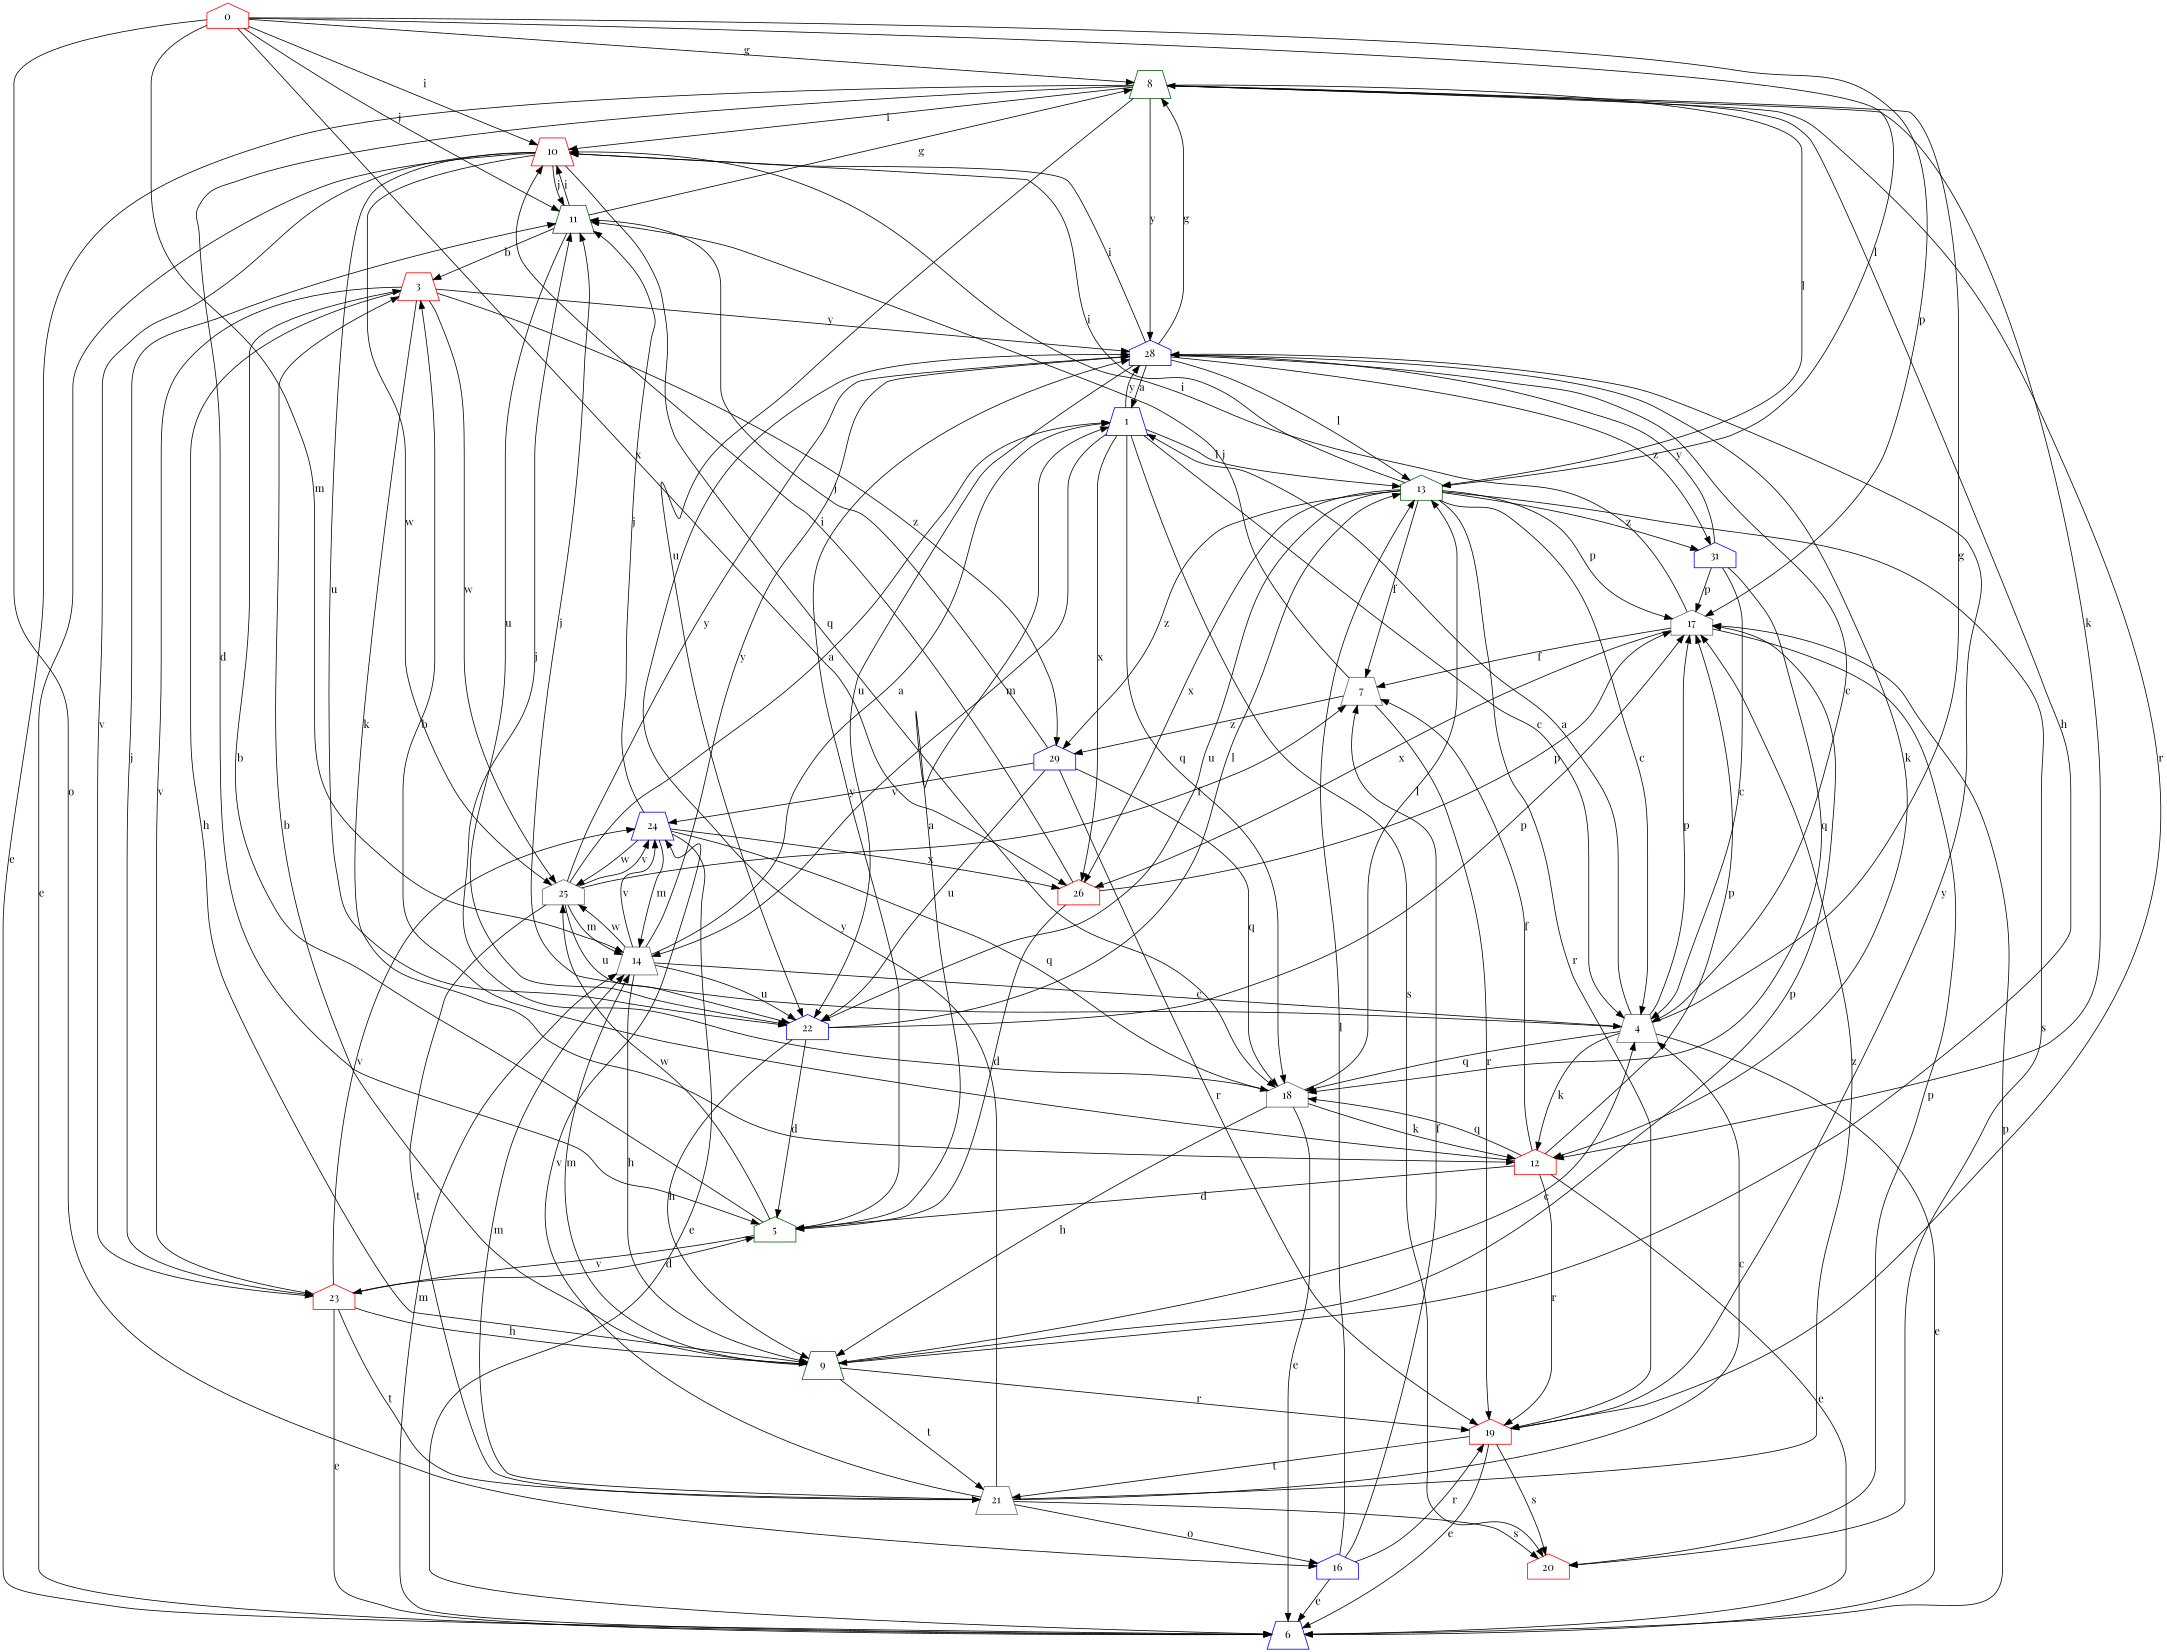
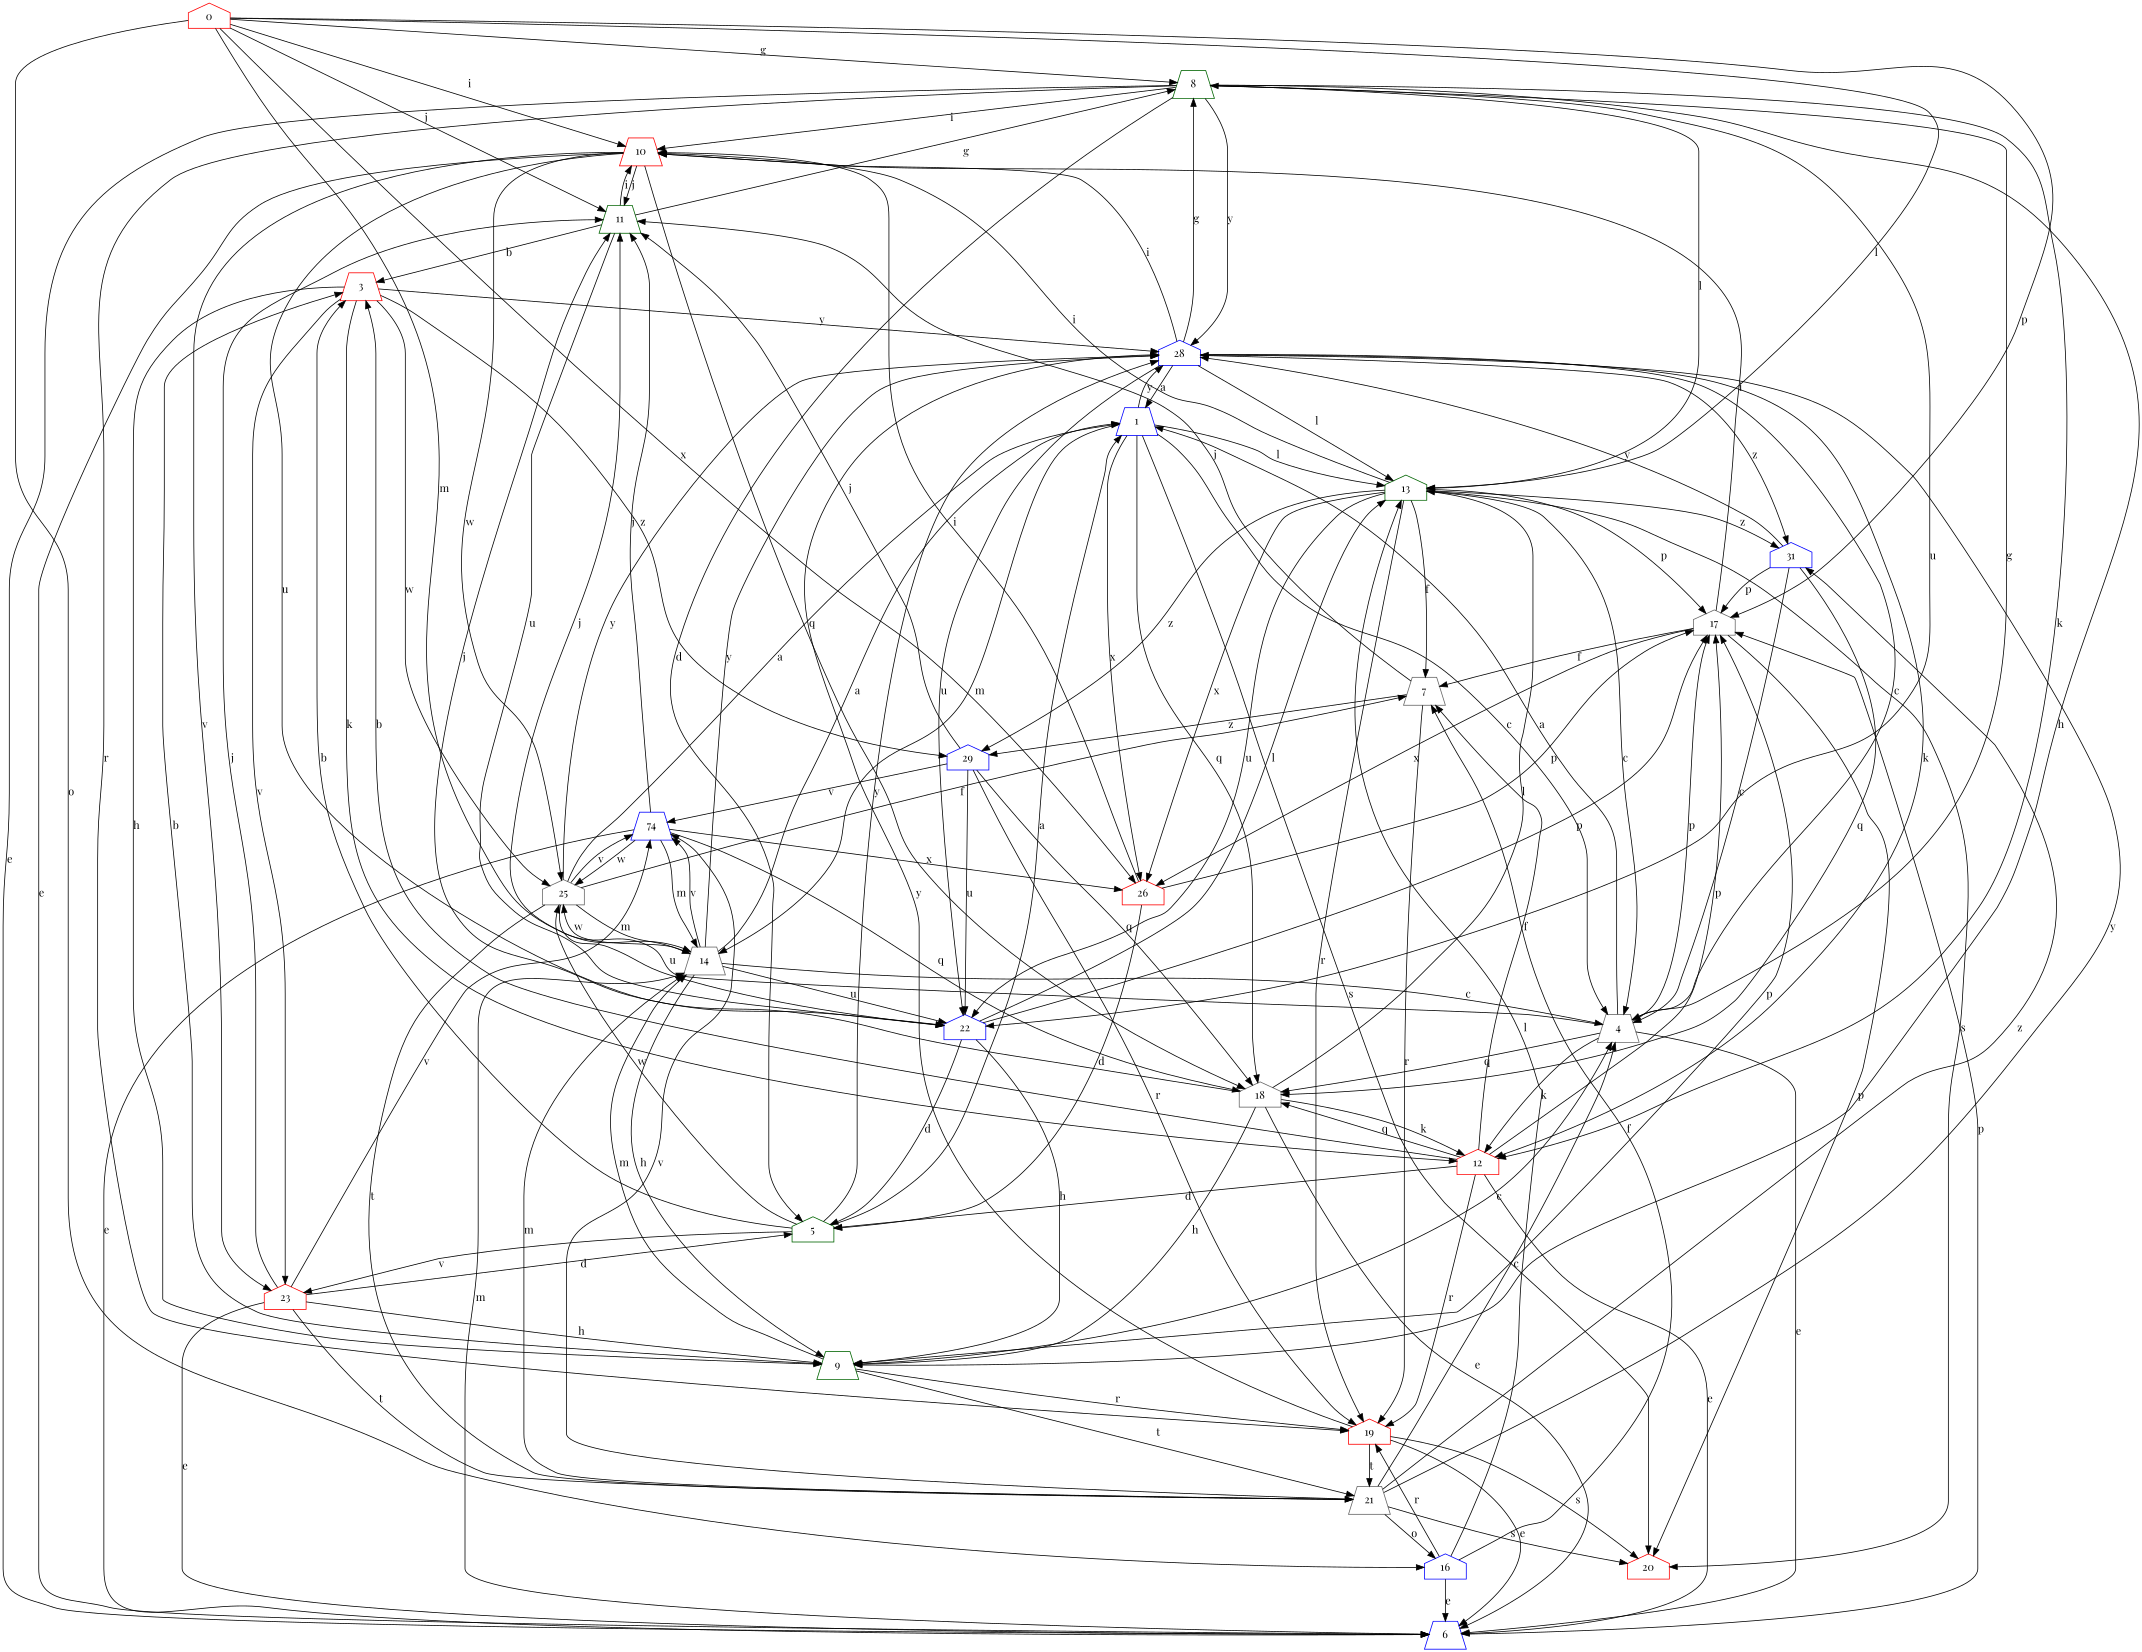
(653, 826) -> (652, 826)
(1817, 1426) -> (1913, 1079)
